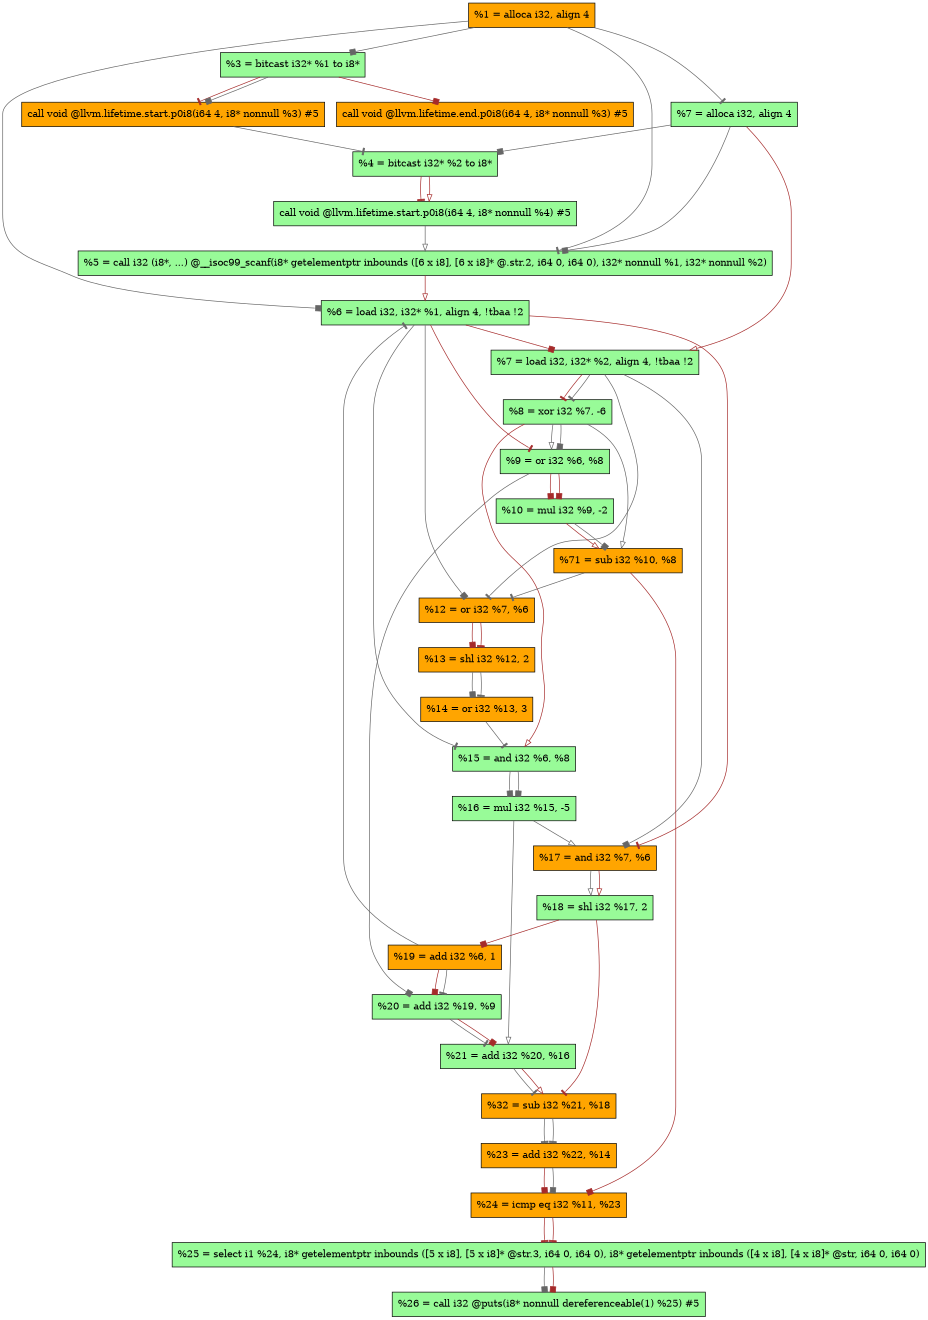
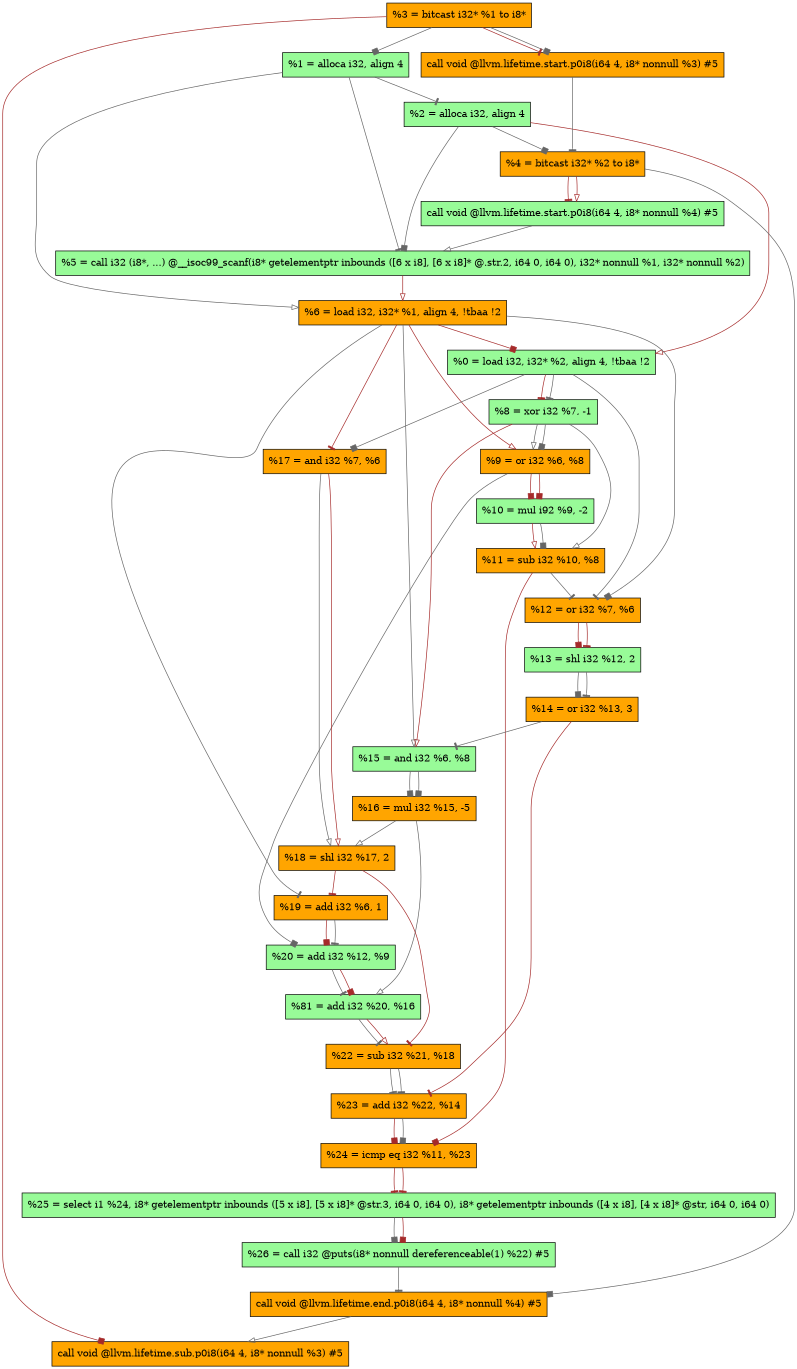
(532, 15) -> (346, 65)
(416, 39) -> (406, 39)
(293, 65) -> (459, 15)
(14, 100) -> (37, 208)
(485, 114) -> (200, 1354)
(734, 114) -> (467, 114)
(425, 164) -> (573, 164)
(425, 313) -> (403, 313)
(595, 362) -> (551, 362)
(471, 393) -> (453, 391)
(558, 412) -> (543, 412)
(555, 461) -> (535, 461)
(555, 511) -> (535, 511)
(374, 547) -> (408, 532)
(618, 561) -> (541, 561)
(344, 641) -> (120, 543)
(477, 660) -> (583, 660)
(514, 809) -> (414, 809)
(552, 832) -> (379, 831)
(595, 908) -> (337, 858)
none -> (531, 922)
(523, 931) -> (334, 881)
(437, 1007) -> (331, 957)
(508, 1056) -> (353, 1007)
(549, 1106) -> (393, 1056)
none -> (399, 1304)
(549, 1304) -> (399, 1255)
